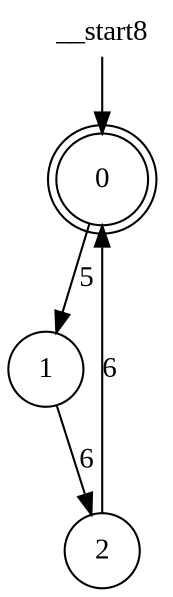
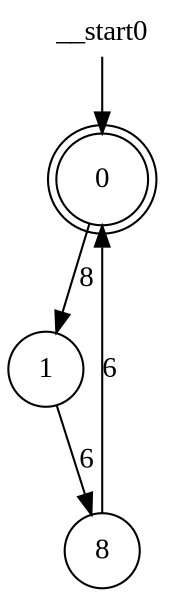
(102, 32) -> (102, 32)
(87, 278) -> (87, 278)
(102, 551) -> (102, 551)
